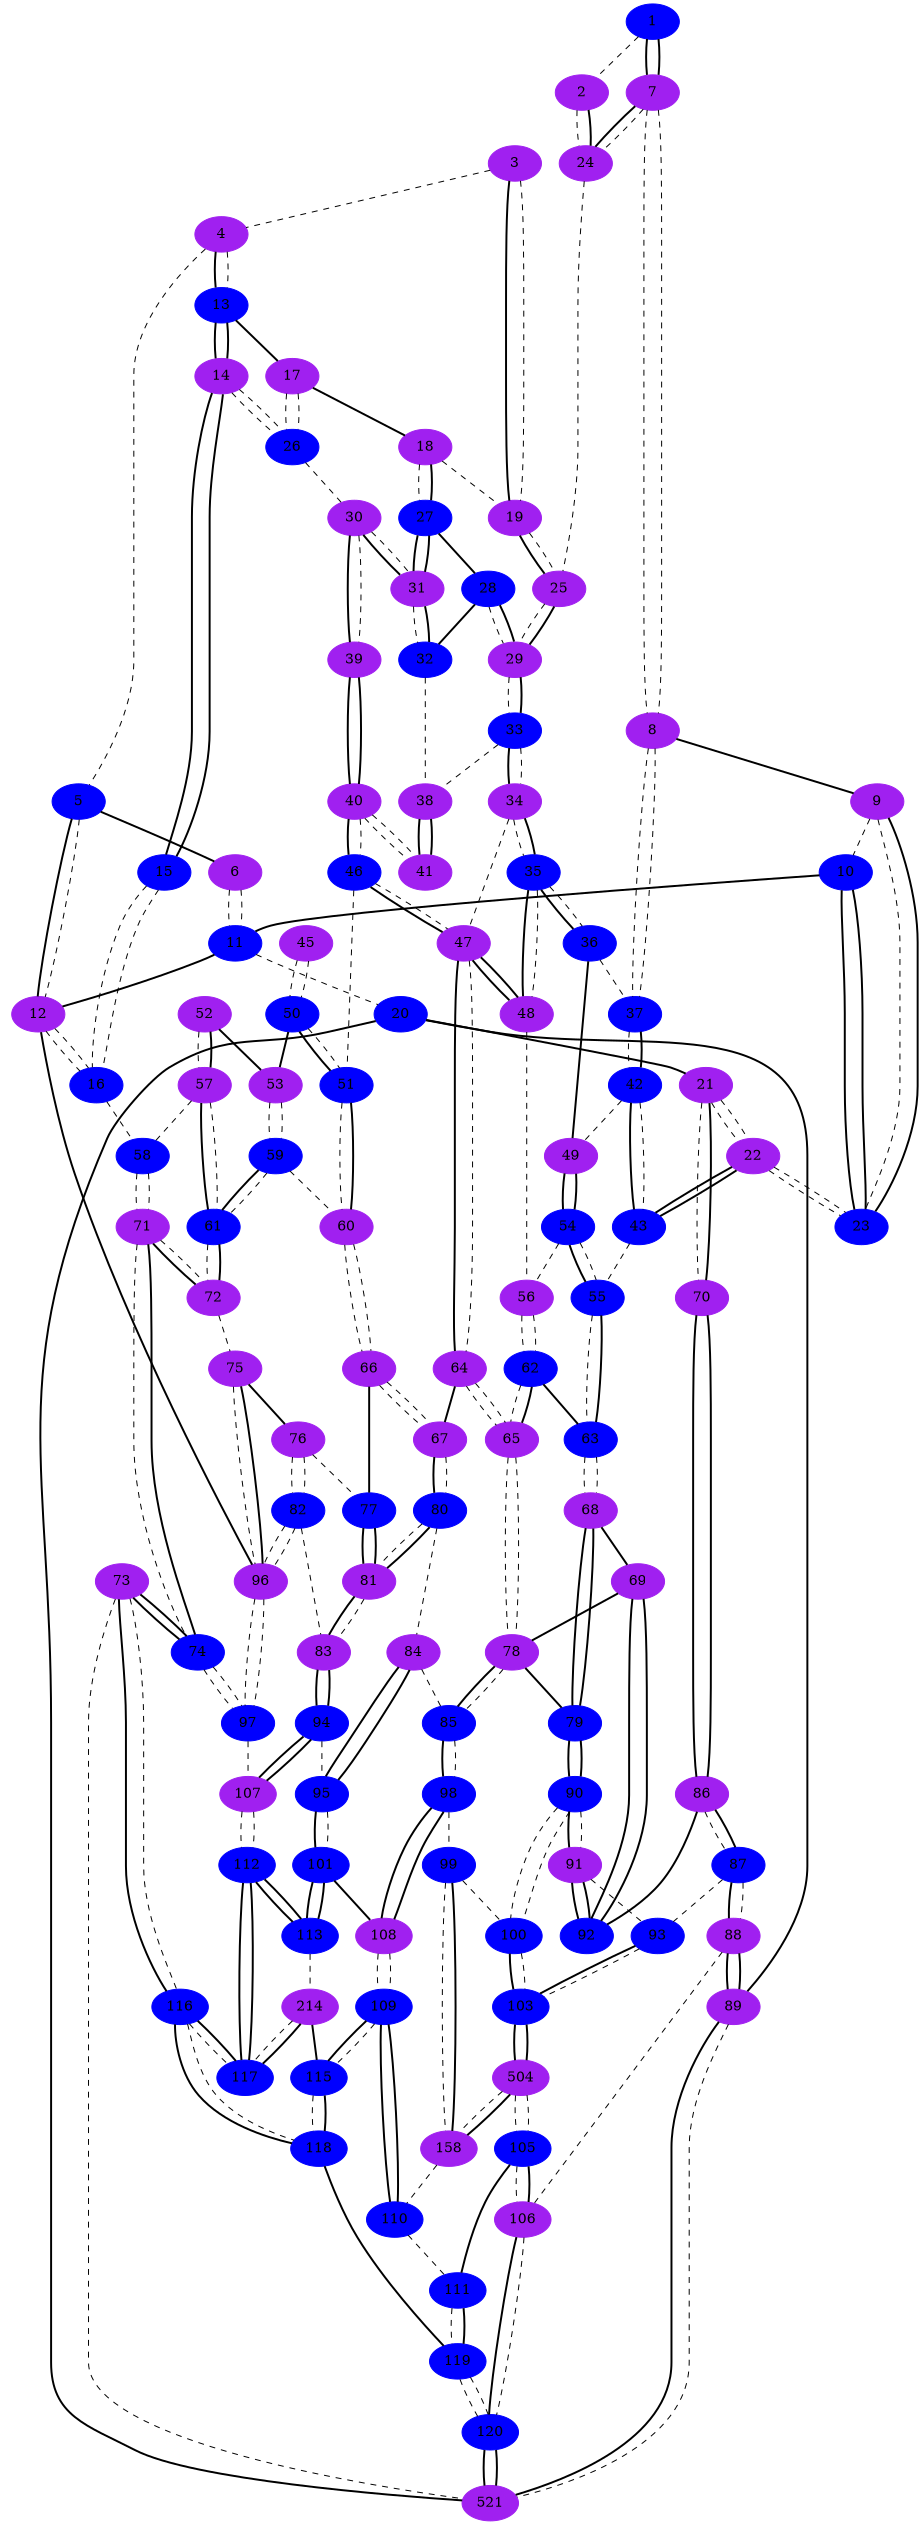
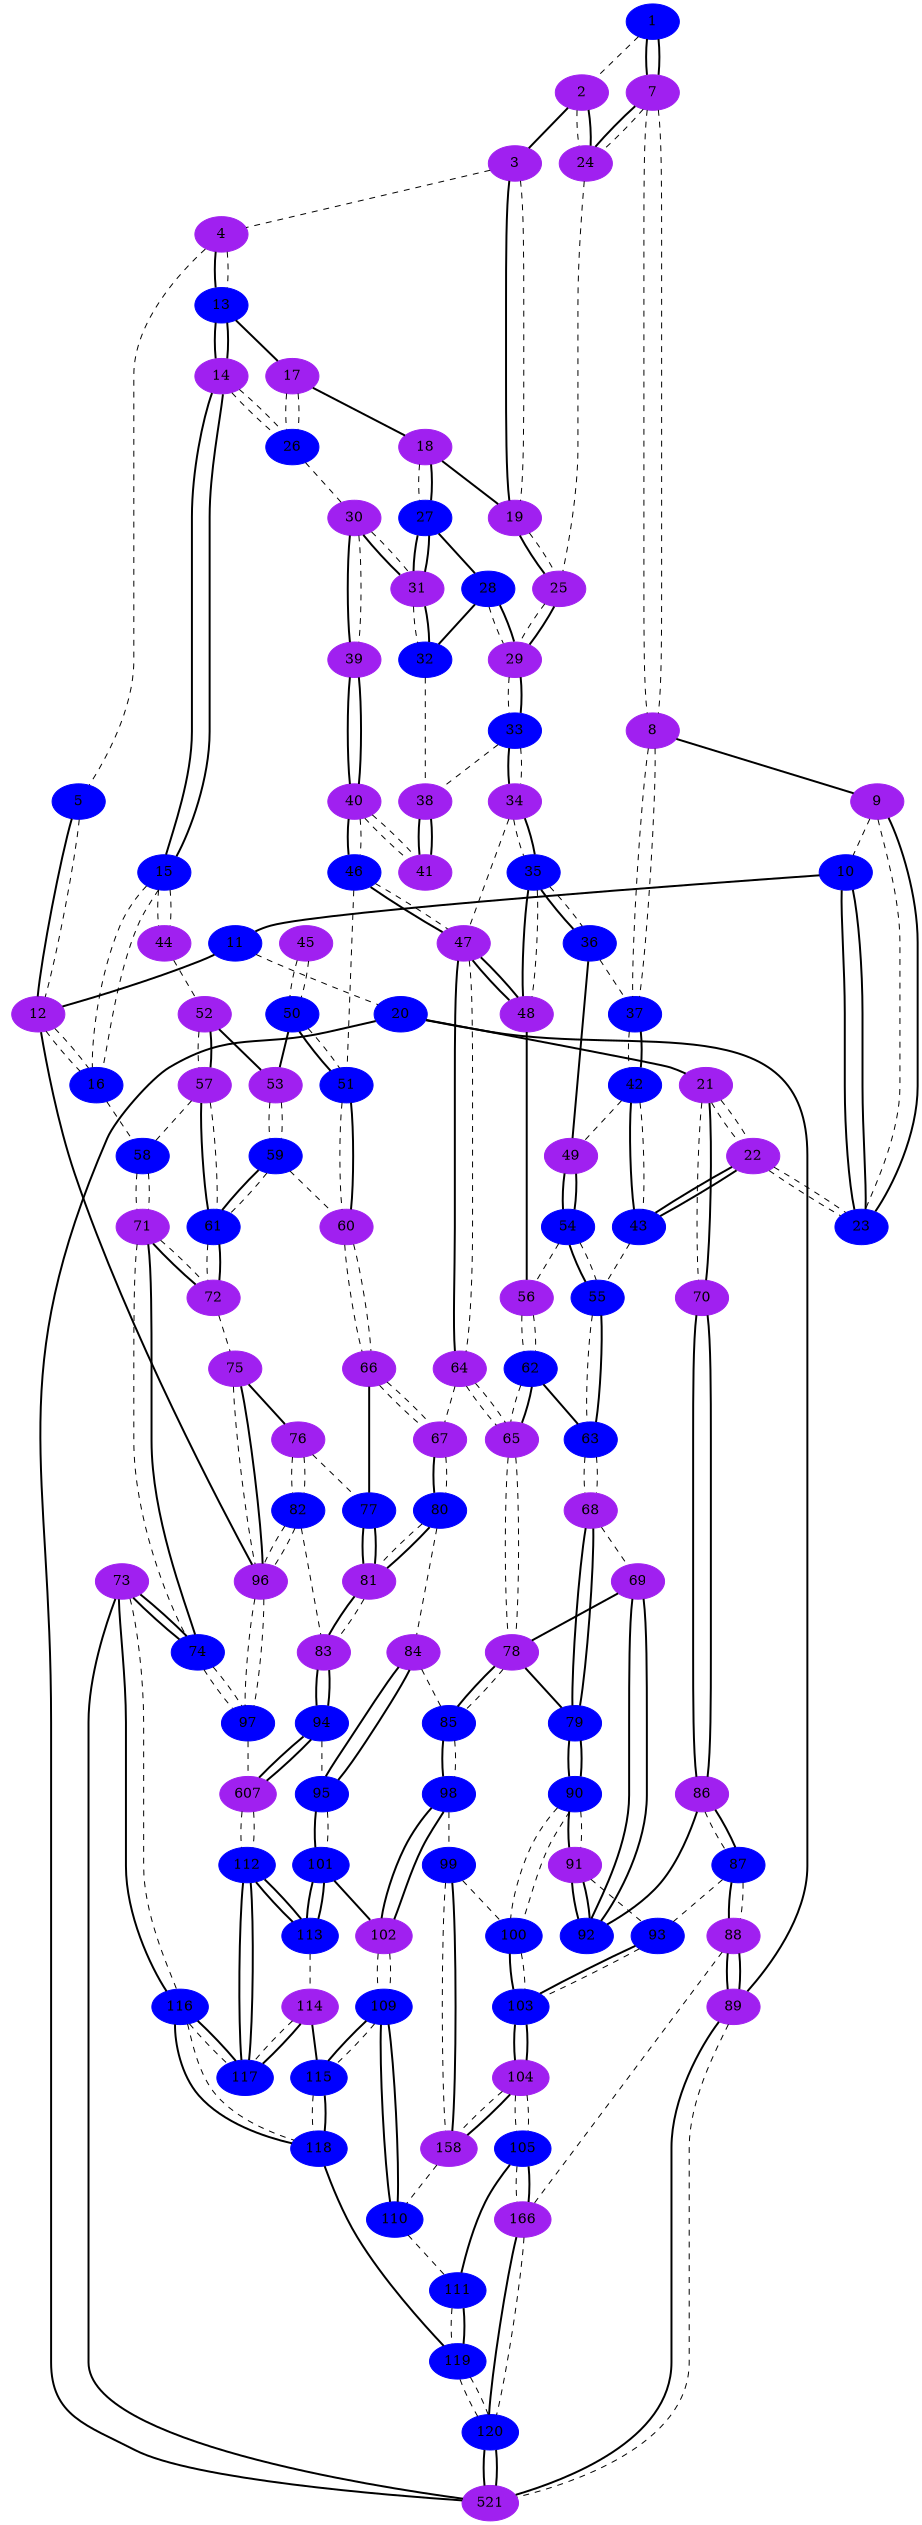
none -> (548, 128)
(470, 483) -> (470, 483)
(235, 872) -> none
none -> (164, 943)
(527, 1156) -> (527, 1156)
(450, 1404) -> (450, 1404)
(614, 1546) -> (614, 1546)
(248, 1794) -> (248, 1794)
(384, 1936) -> (384, 1936)
(310, 2007) -> (310, 2007)
(521, 2078) -> (521, 2078)
(89, 2185) -> (89, 2185)
(523, 2220) -> (523, 2220)
